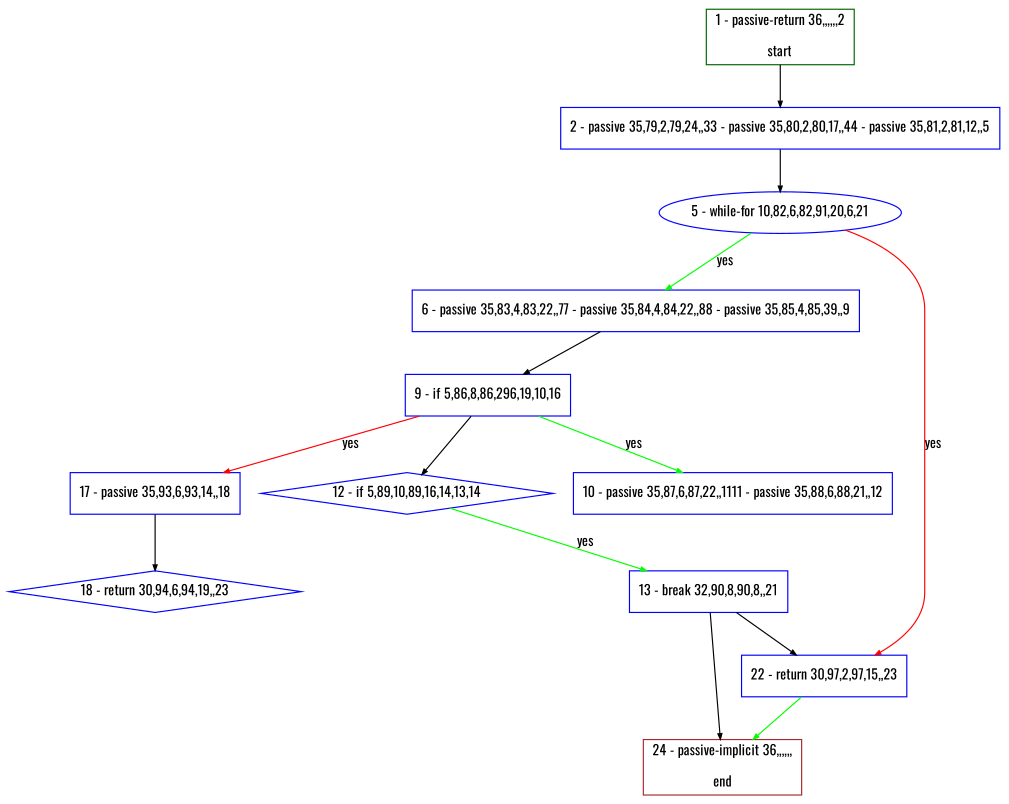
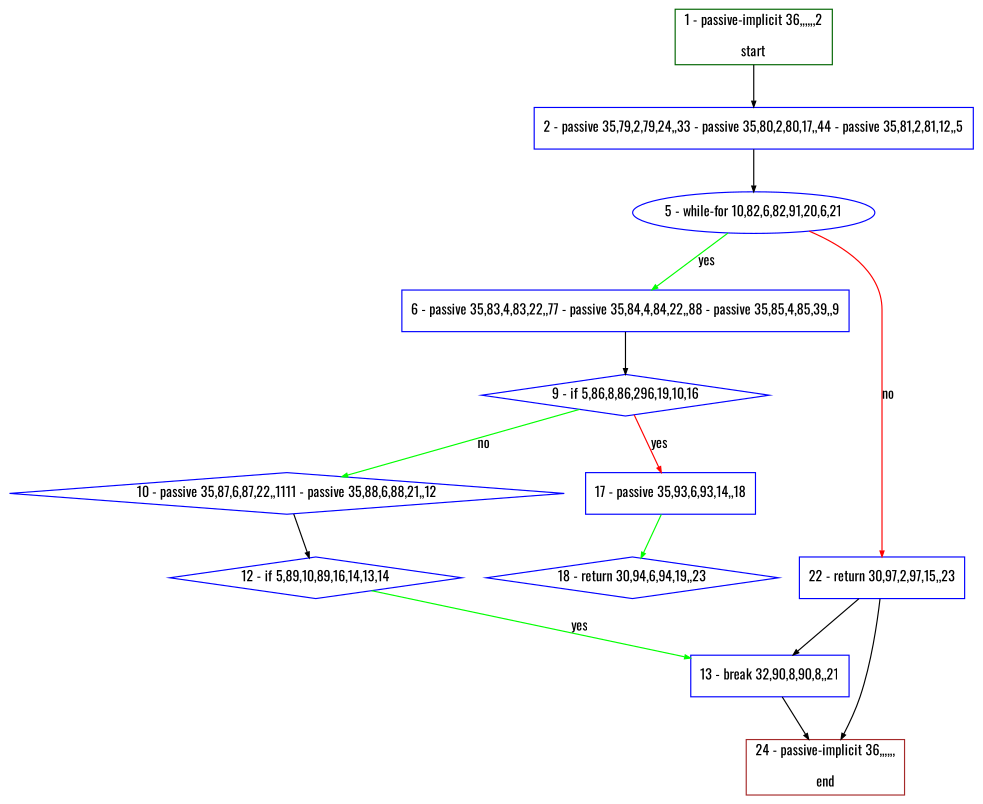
(780, 37) -> (754, 37)
(488, 395) -> (625, 395)
(448, 443) -> (300, 533)
(634, 444) -> (484, 444)
(933, 444) -> (888, 395)
(733, 493) -> (287, 493)
(155, 540) -> (652, 534)
(764, 632) -> (828, 625)
(780, 716) -> (868, 668)
